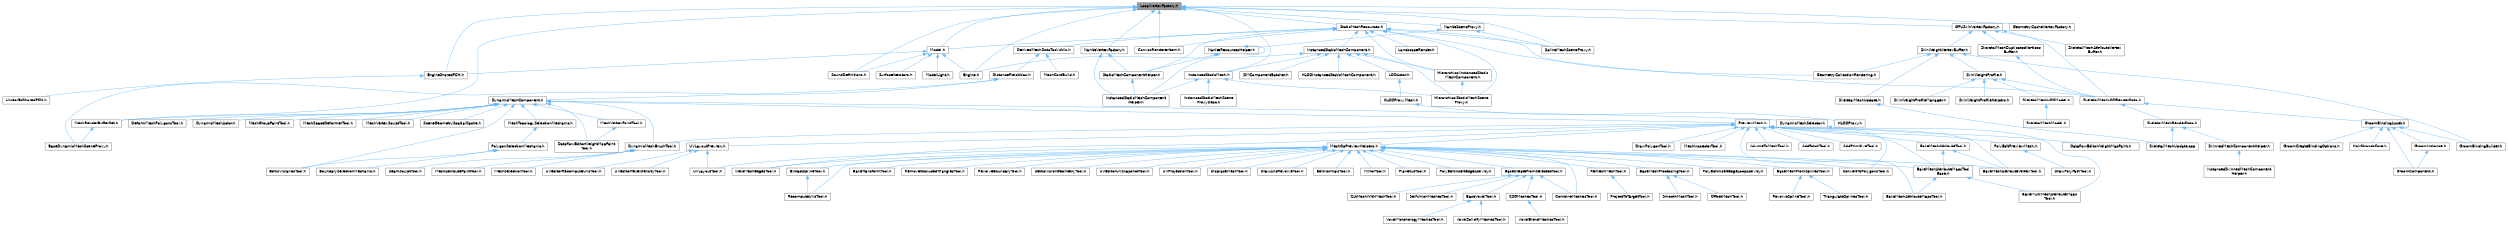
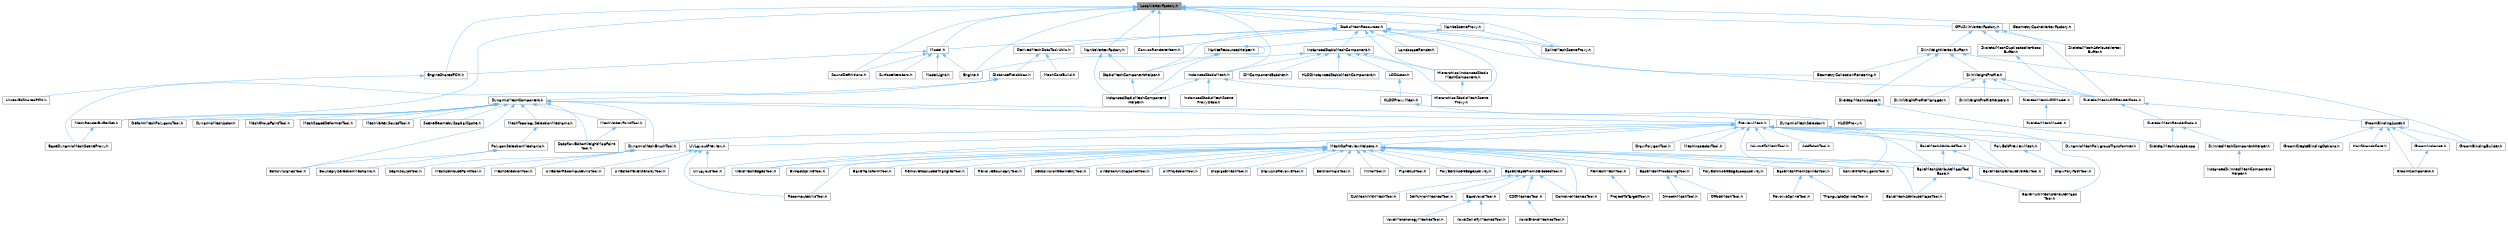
(1515, 39) -> (1515, 38)
(1861, 147) -> none
(2101, 147) -> (2101, 147)
(808, 186) -> (719, 190)
